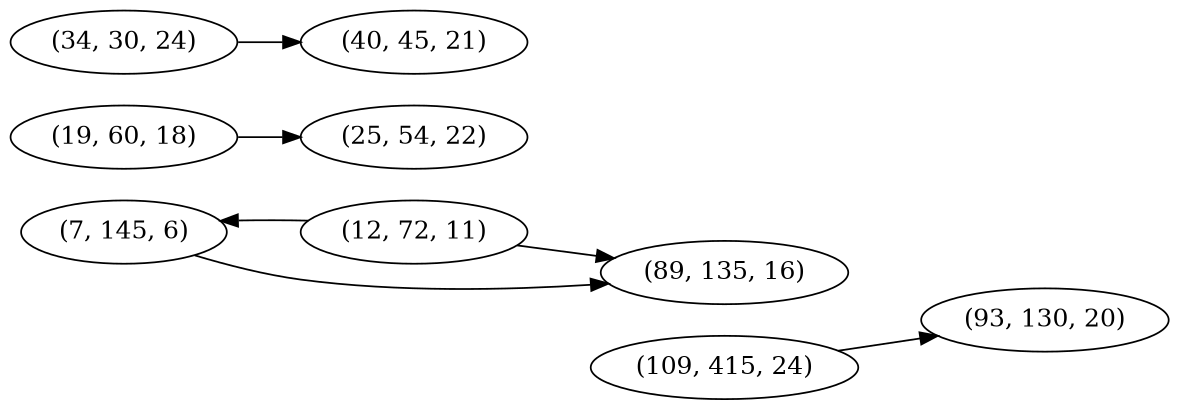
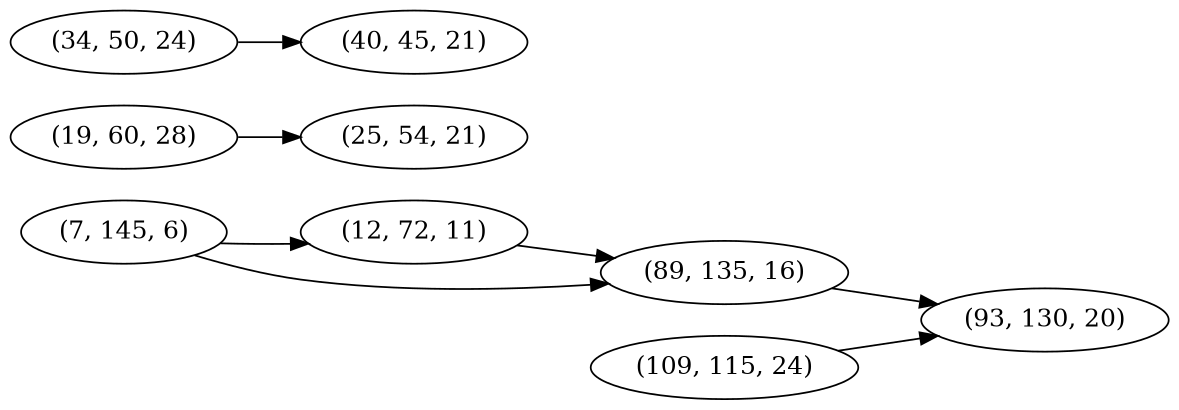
(124, 42) -> (124, 42)
(124, 137) -> (124, 137)
(414, 137) -> (414, 137)
(273, 220) -> (255, 244)
none -> (876, 295)
(725, 367) -> (725, 367)
